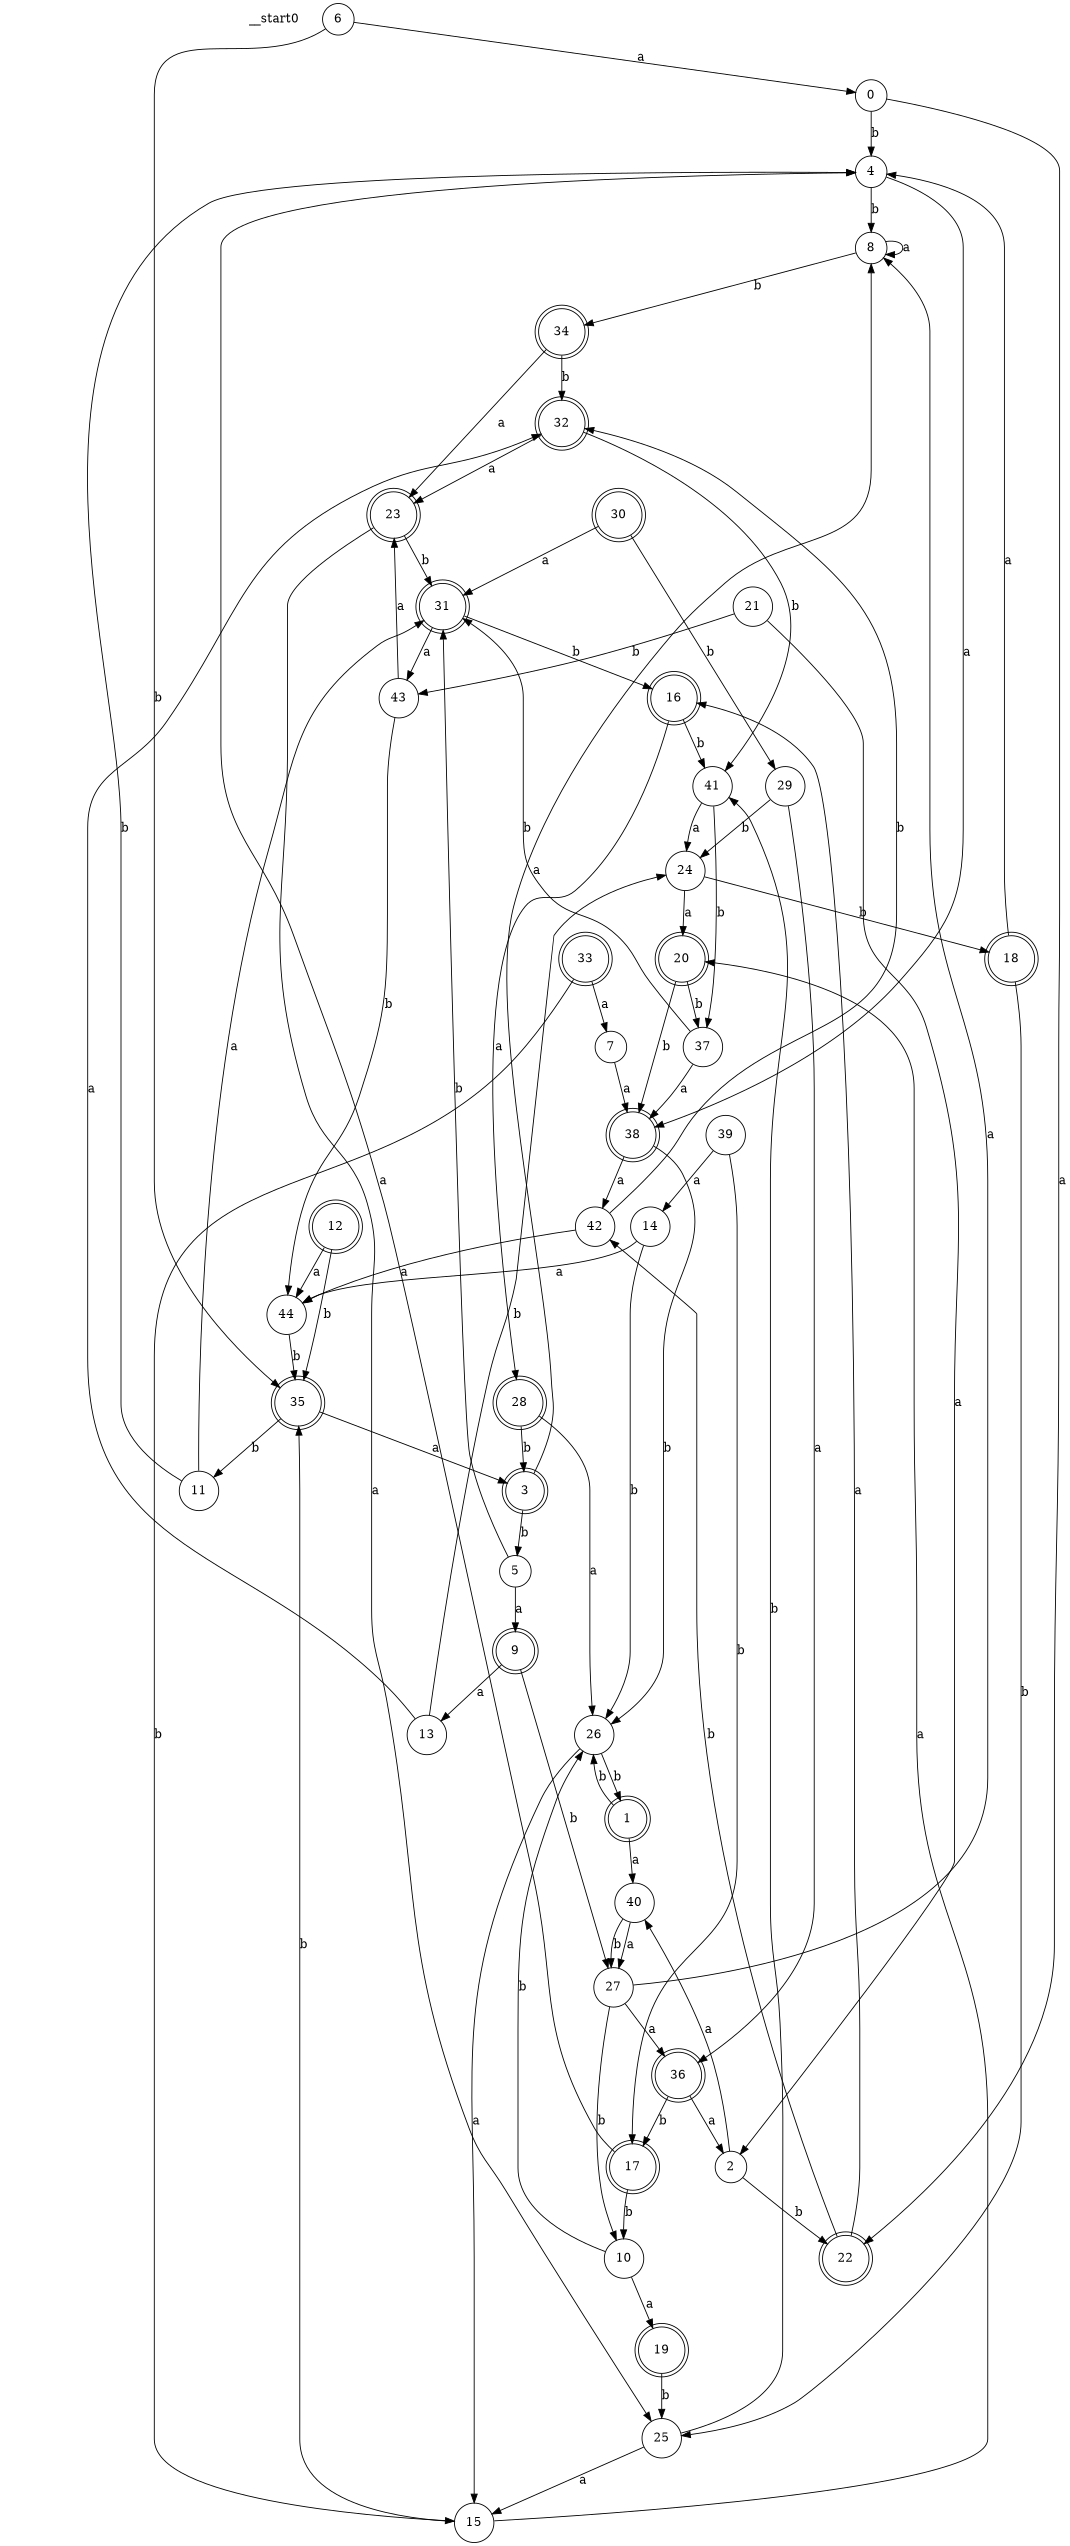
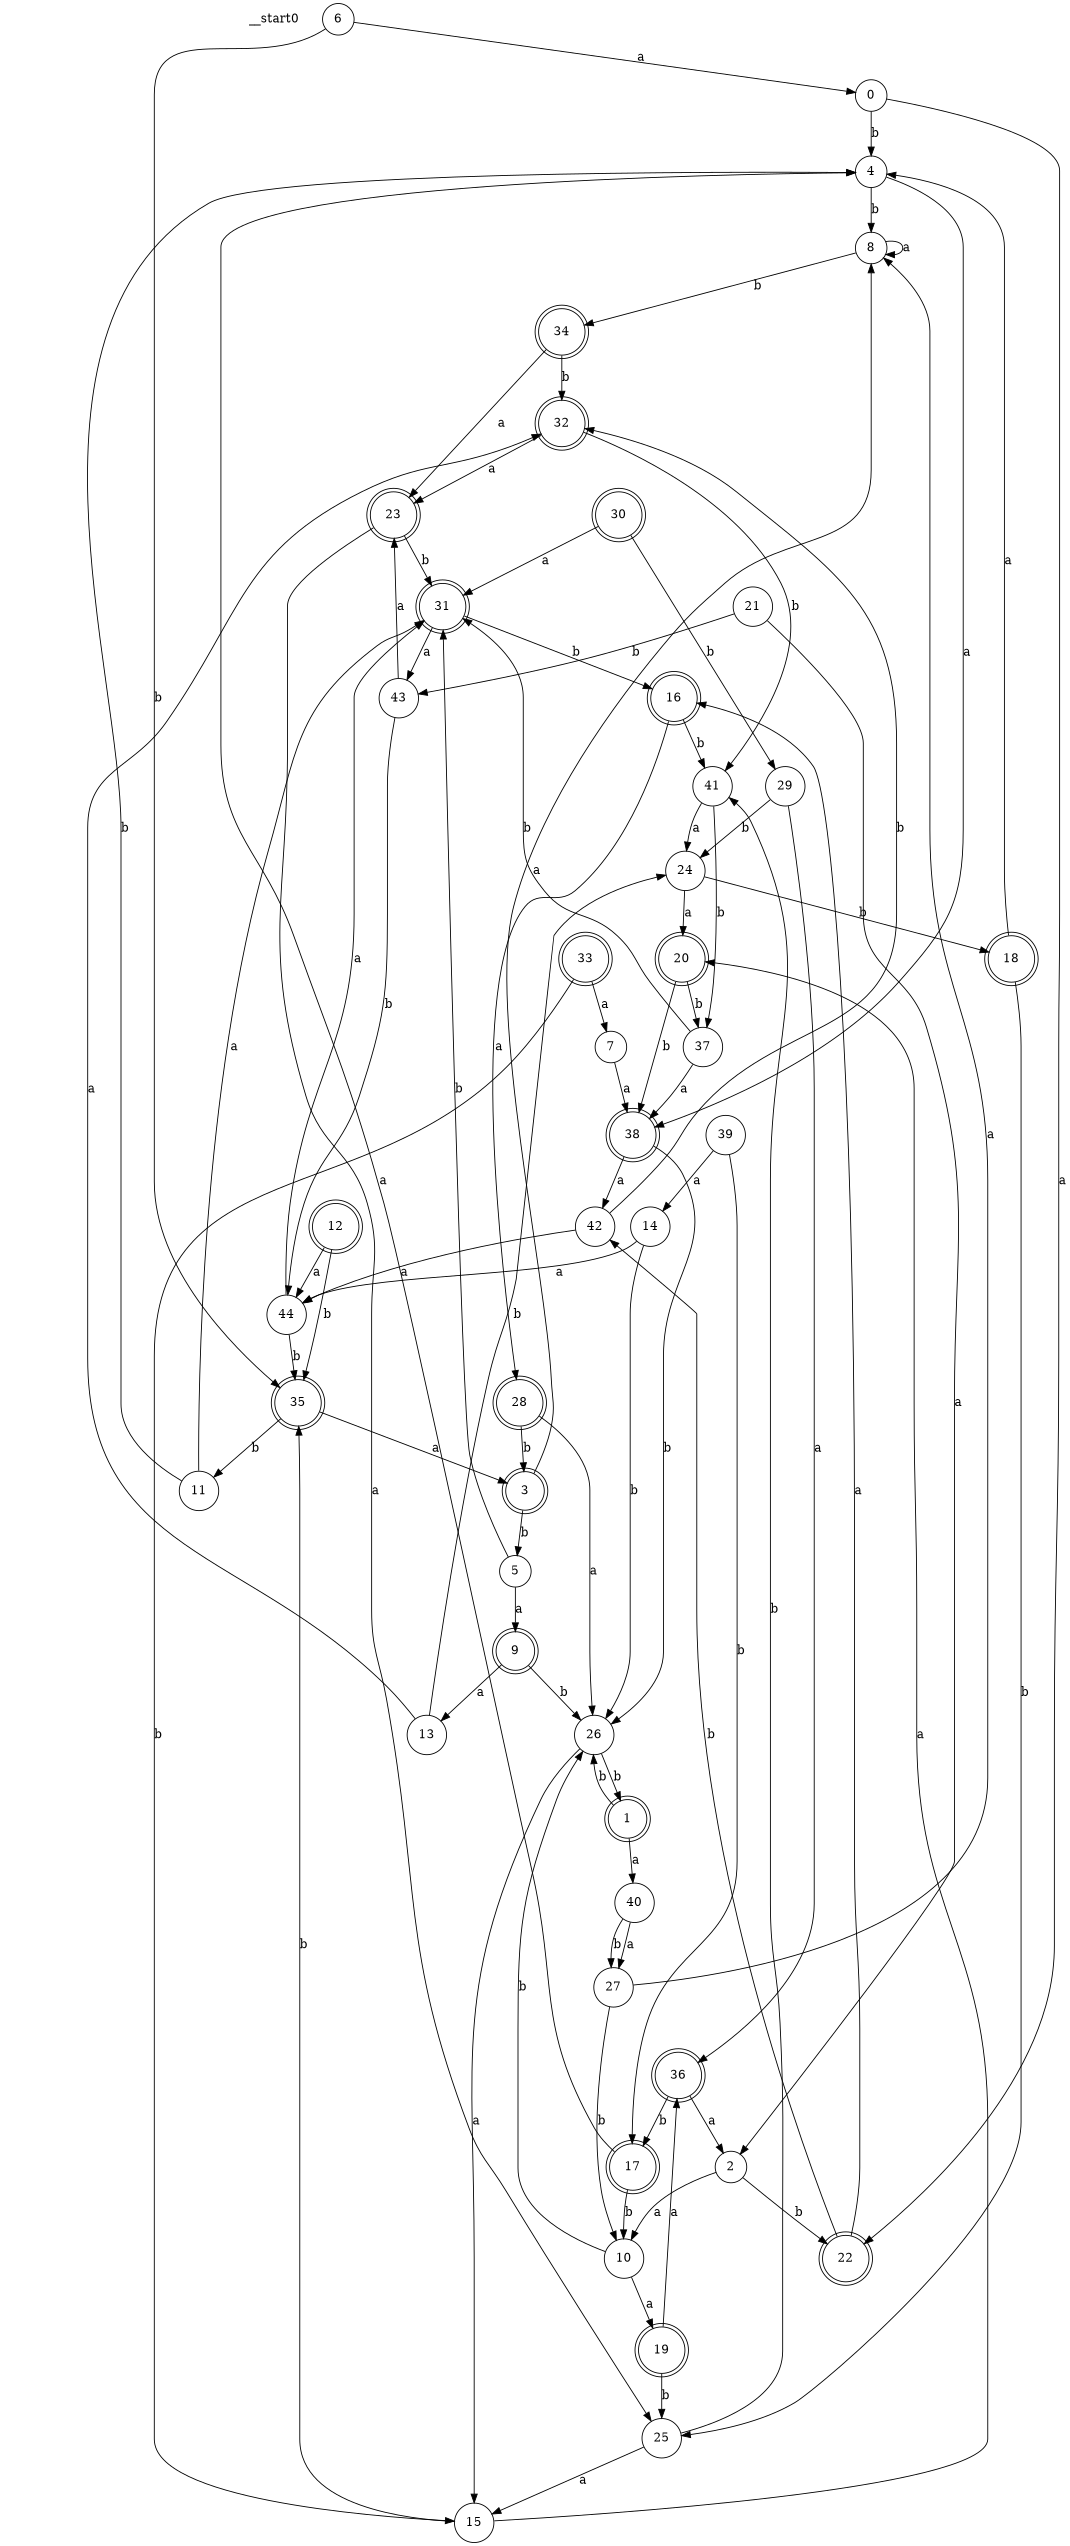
none -> (352, 952)
(563, 1815) -> (551, 1689)
(640, 2024) -> (670, 2217)
(704, 2035) -> (665, 2197)
